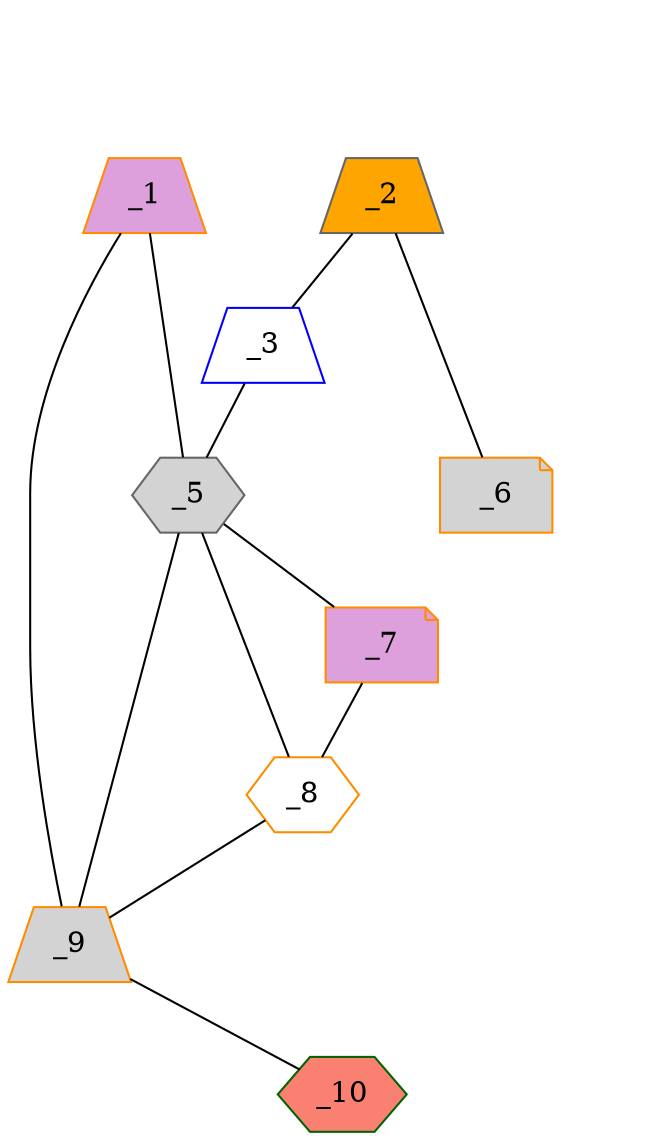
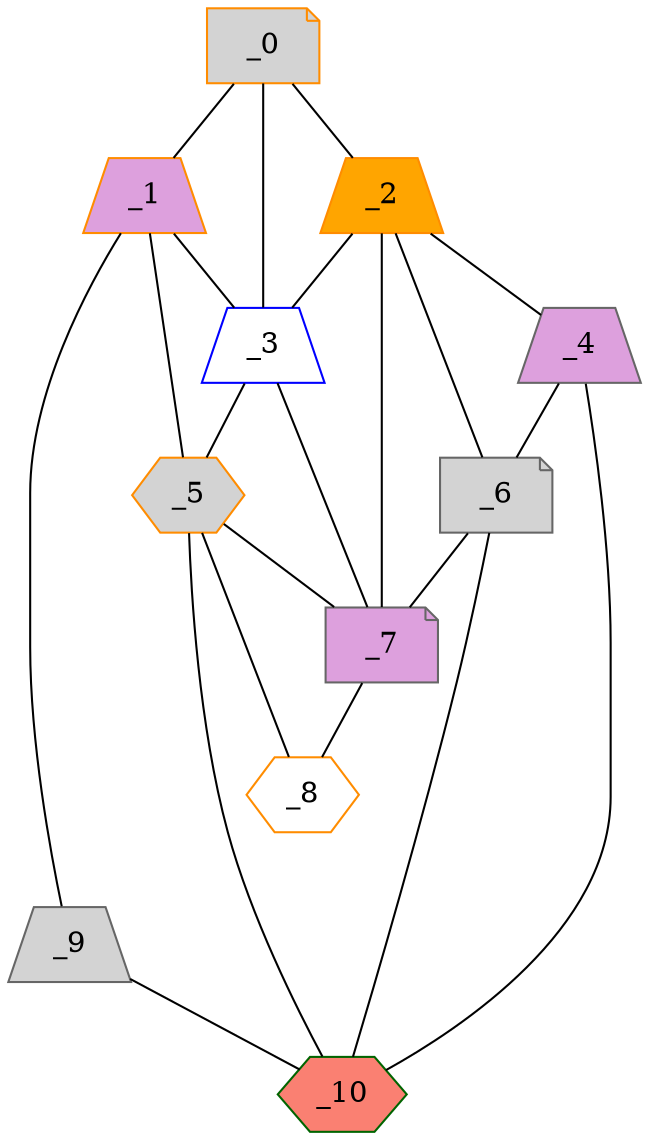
none -> (263, 46)
(382, 196) -> (382, 196)
none -> (204, 271)
none -> (579, 345)
none -> (382, 420)
(188, 495) -> (188, 495)
none -> (322, 495)
(496, 495) -> (496, 495)
none -> (439, 570)
(382, 645) -> (382, 645)
(129, 720) -> (221, 804)
none -> (427, 796)
(187, 869) -> none
(70, 945) -> (70, 945)
